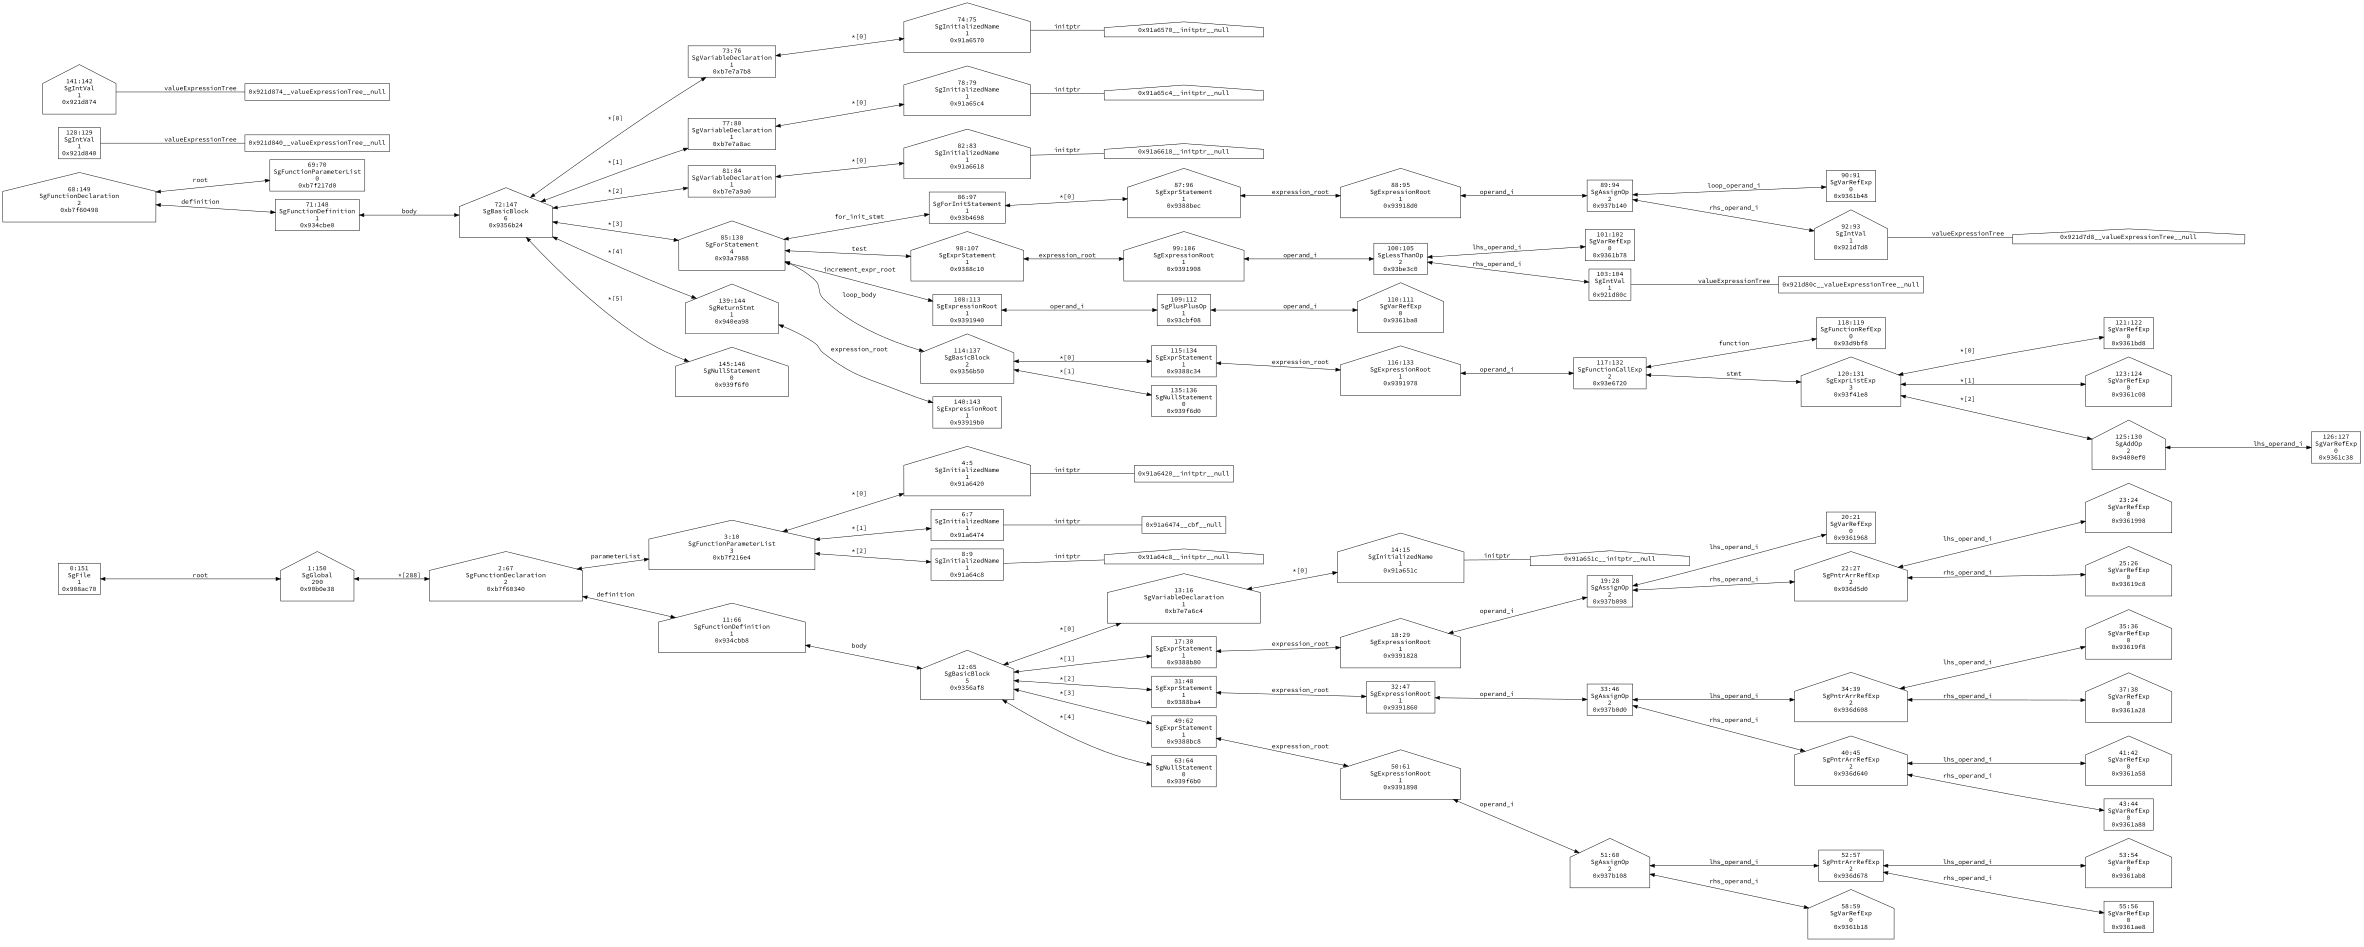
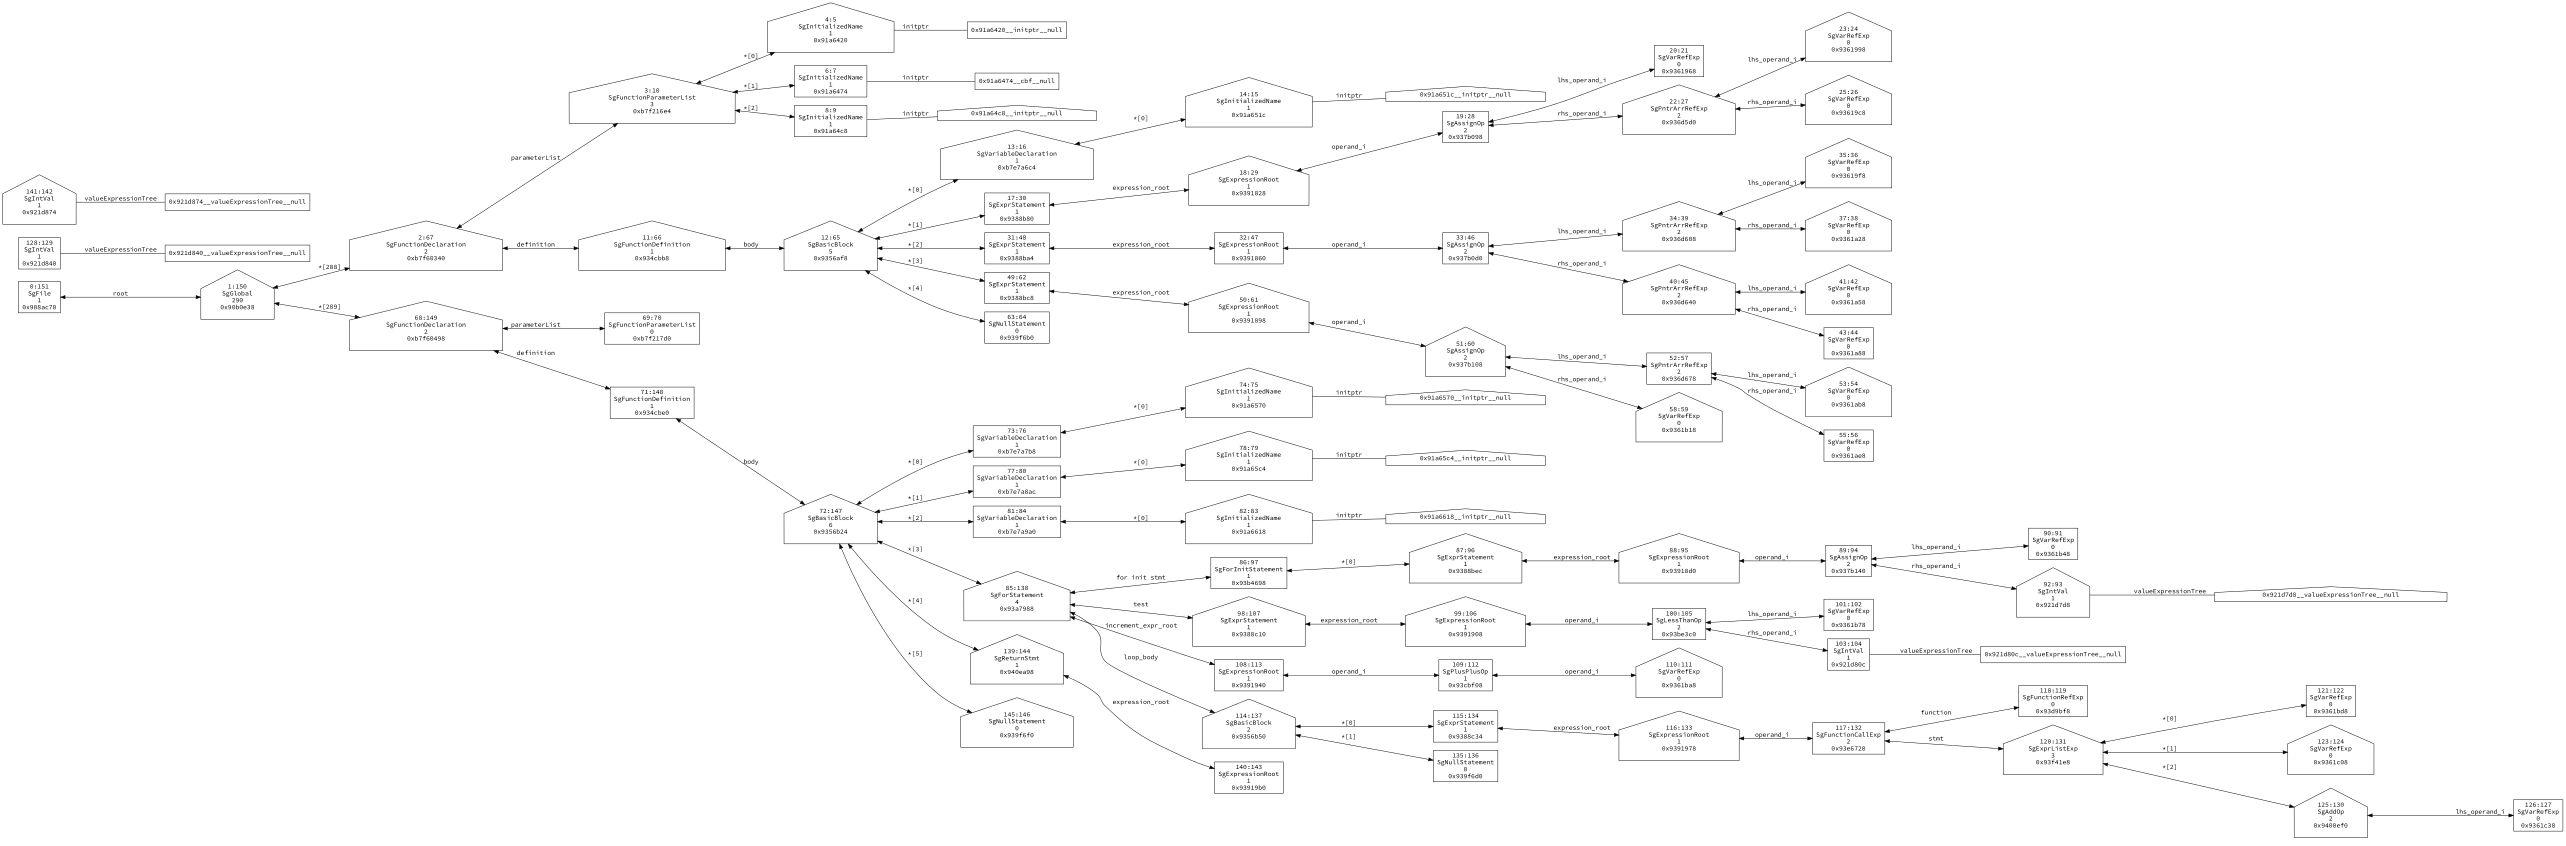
(200, 180) -> (536, 325)
(1734, 186) -> (1936, 547)
none -> (317, 310)
